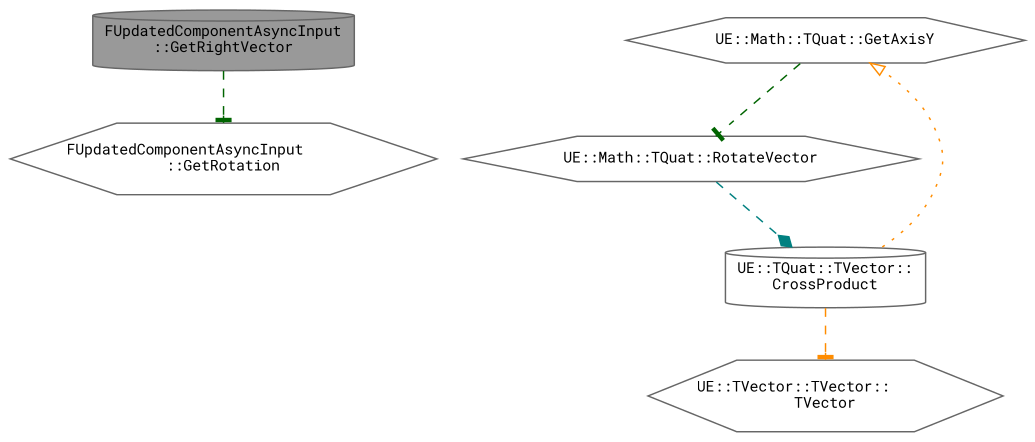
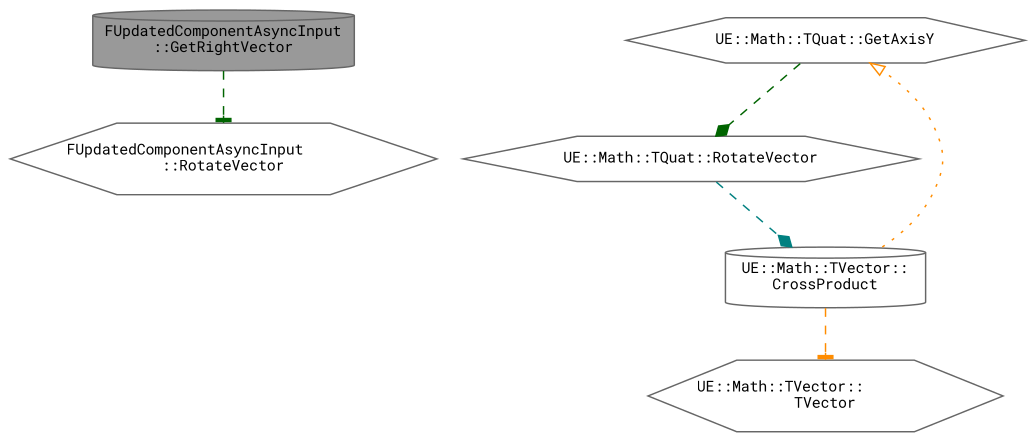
(765, 94) -> (765, 94)
(224, 159) -> (224, 159)
(826, 277) -> (826, 277)
(826, 396) -> (826, 396)
